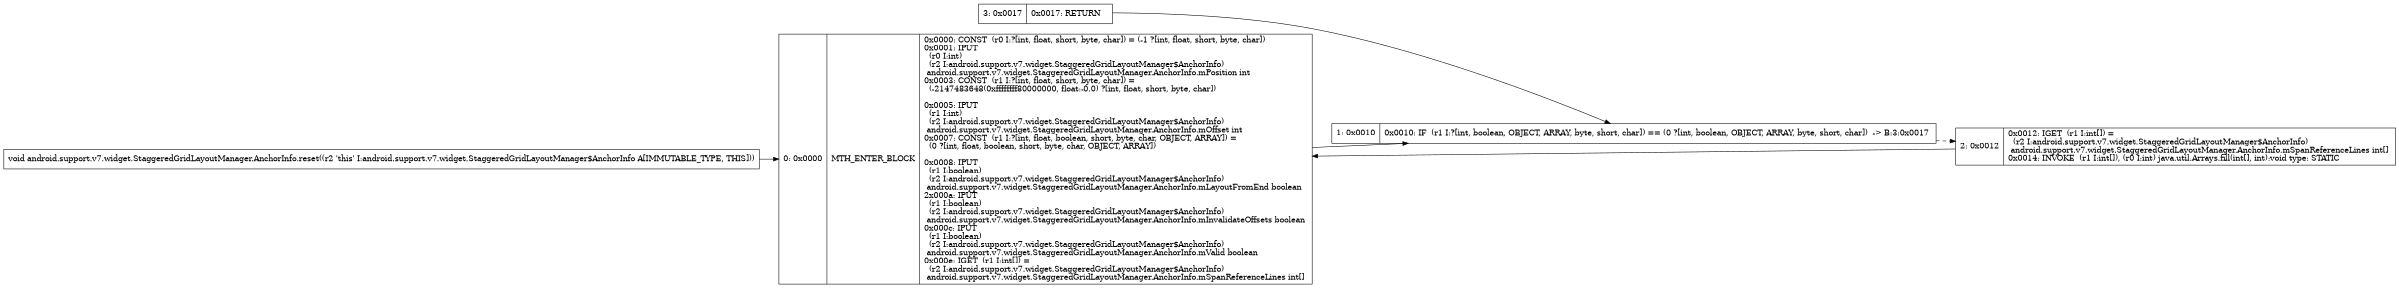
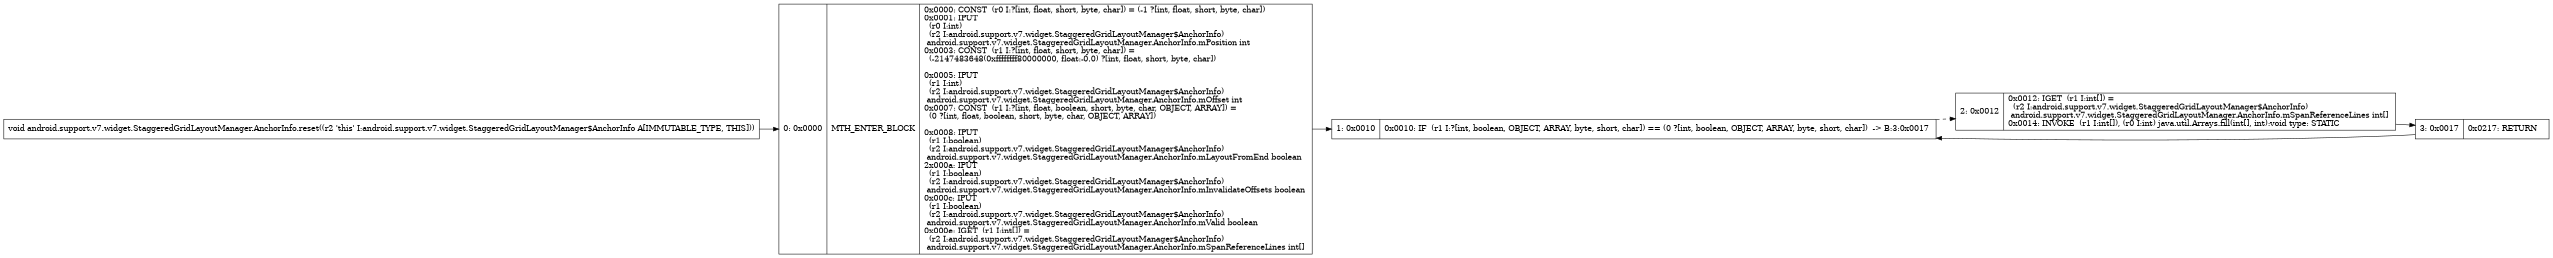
(1070, 14) -> (2506, 129)
(1637, 153) -> (2403, 125)
